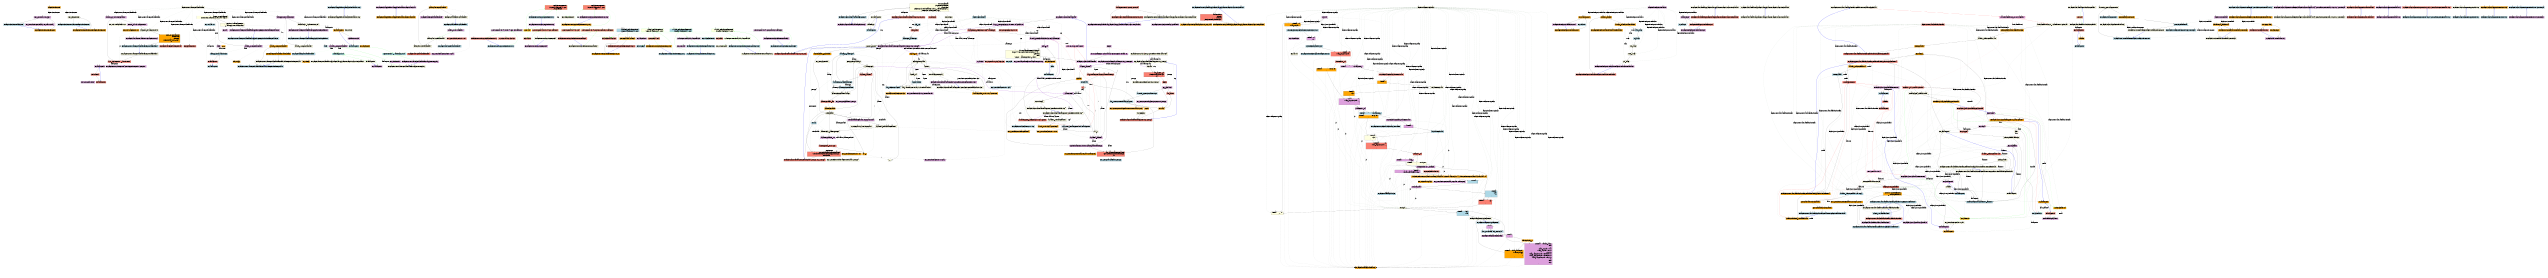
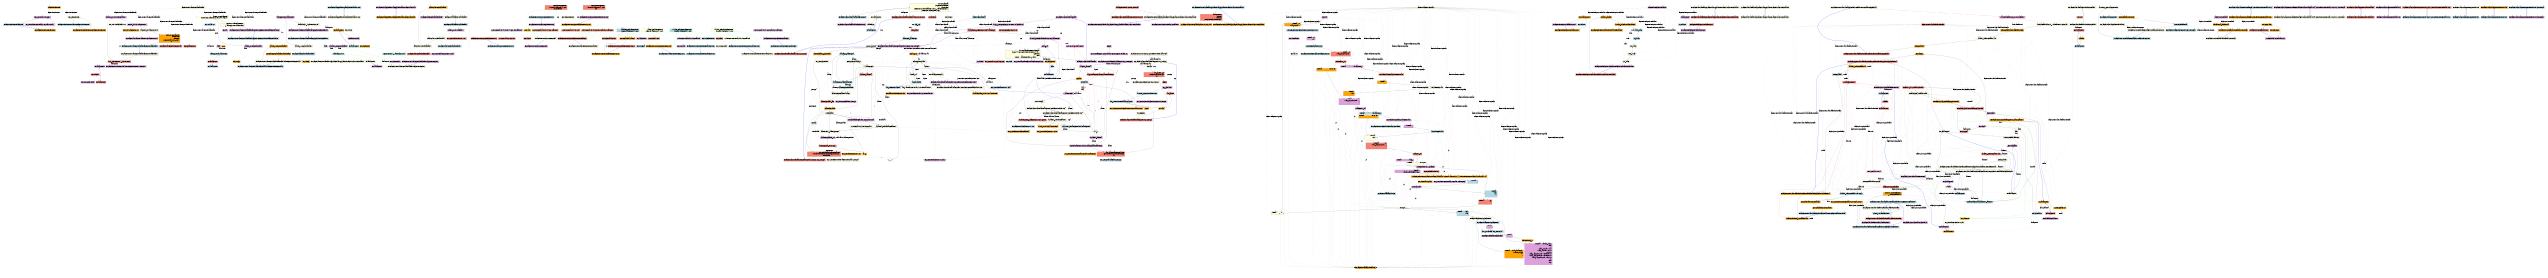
(1328, 25) -> (1328, 25)
